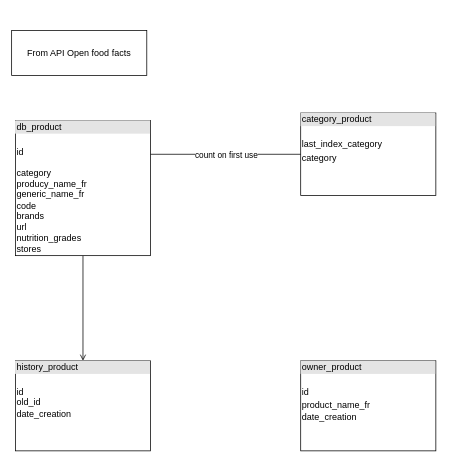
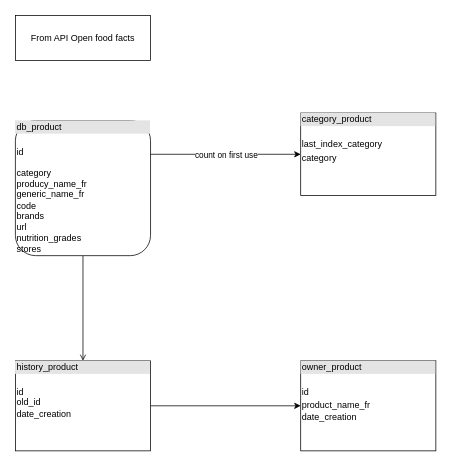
(79, 53) -> (83, 38)
(296, 154) -> (294, 154)
(83, 188) -> (83, 188)
none -> (222, 405)
